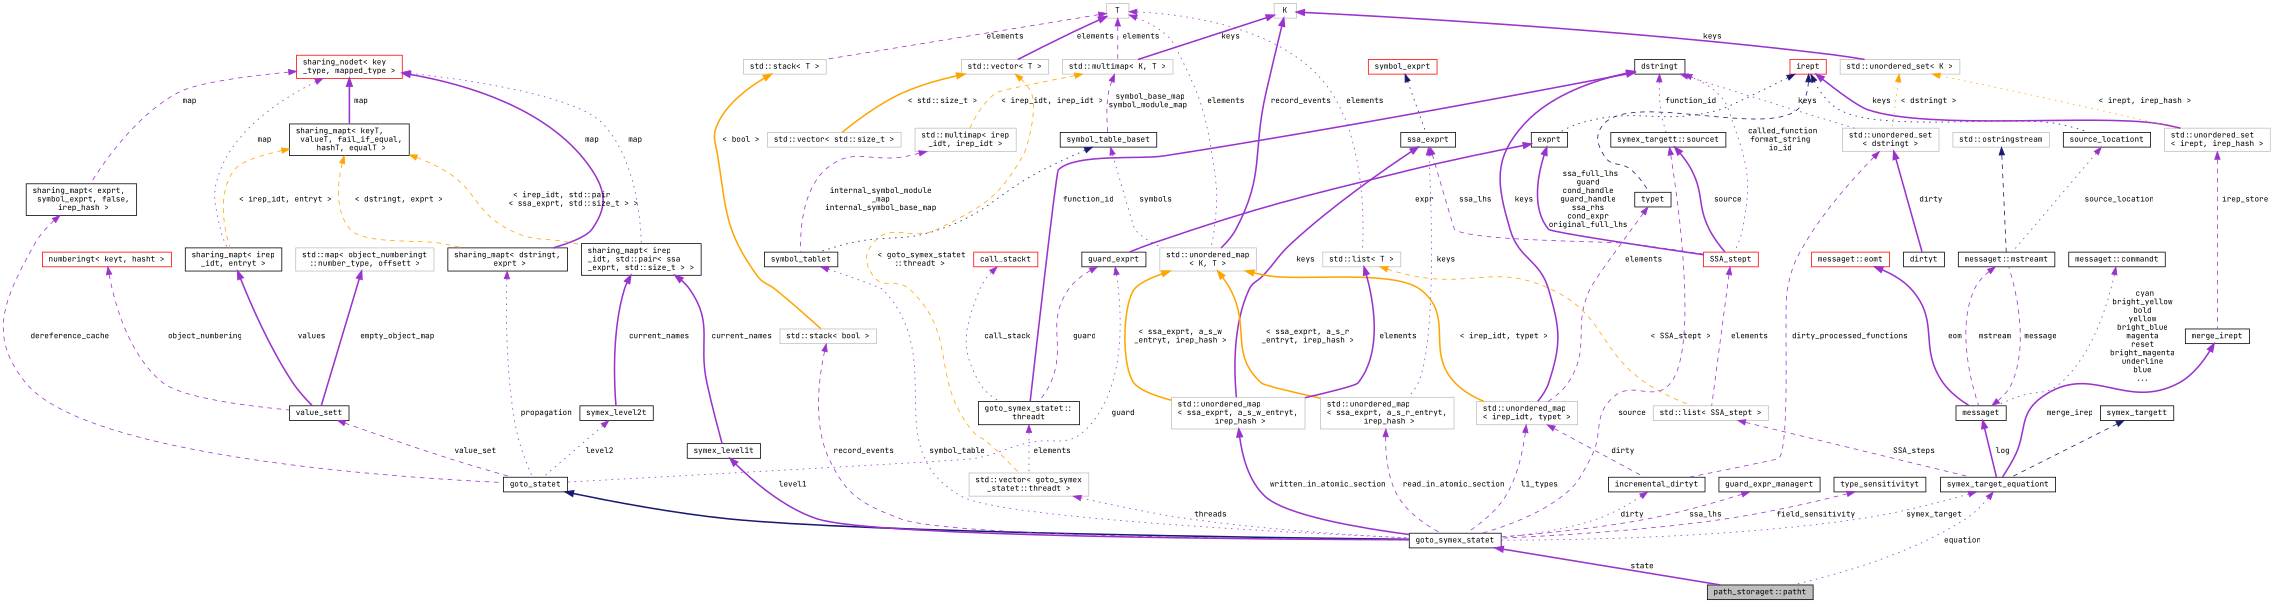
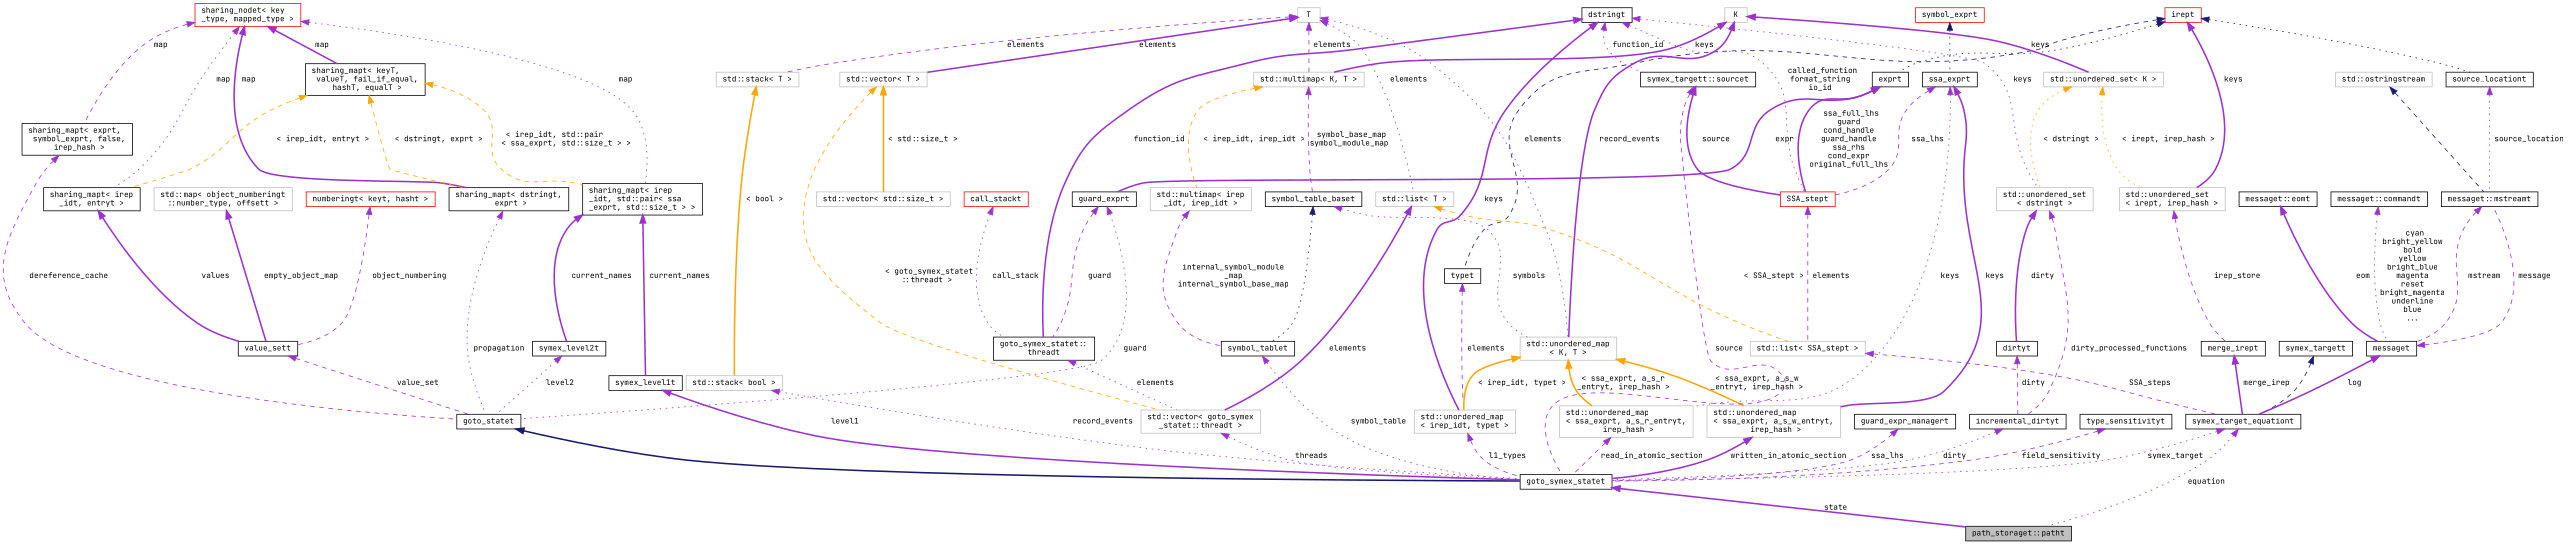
(1851, 259) -> (2278, 199)
(1371, 357) -> (1332, 327)
(1599, 453) -> (2017, 389)
(927, 524) -> (1148, 449)
